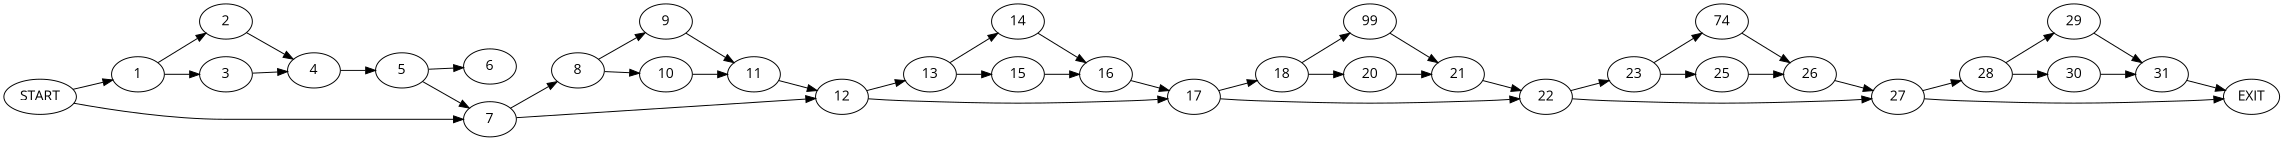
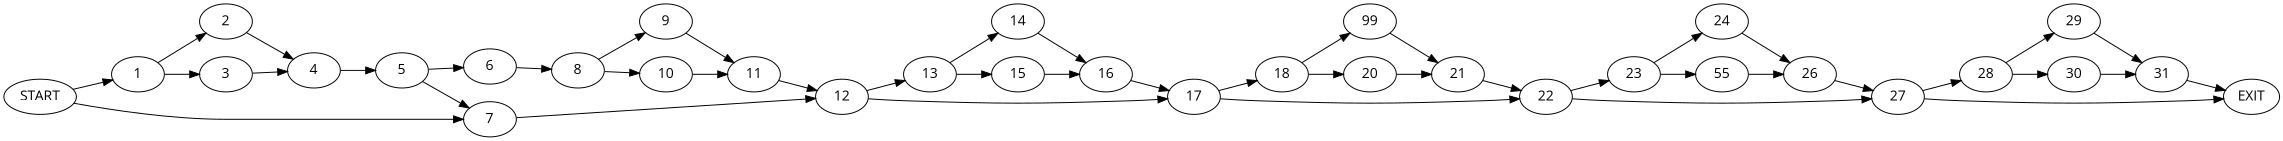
(1722, 22) -> (1722, 22)
(1722, 74) -> (1722, 74)
(530, 97) -> (529, 68)
